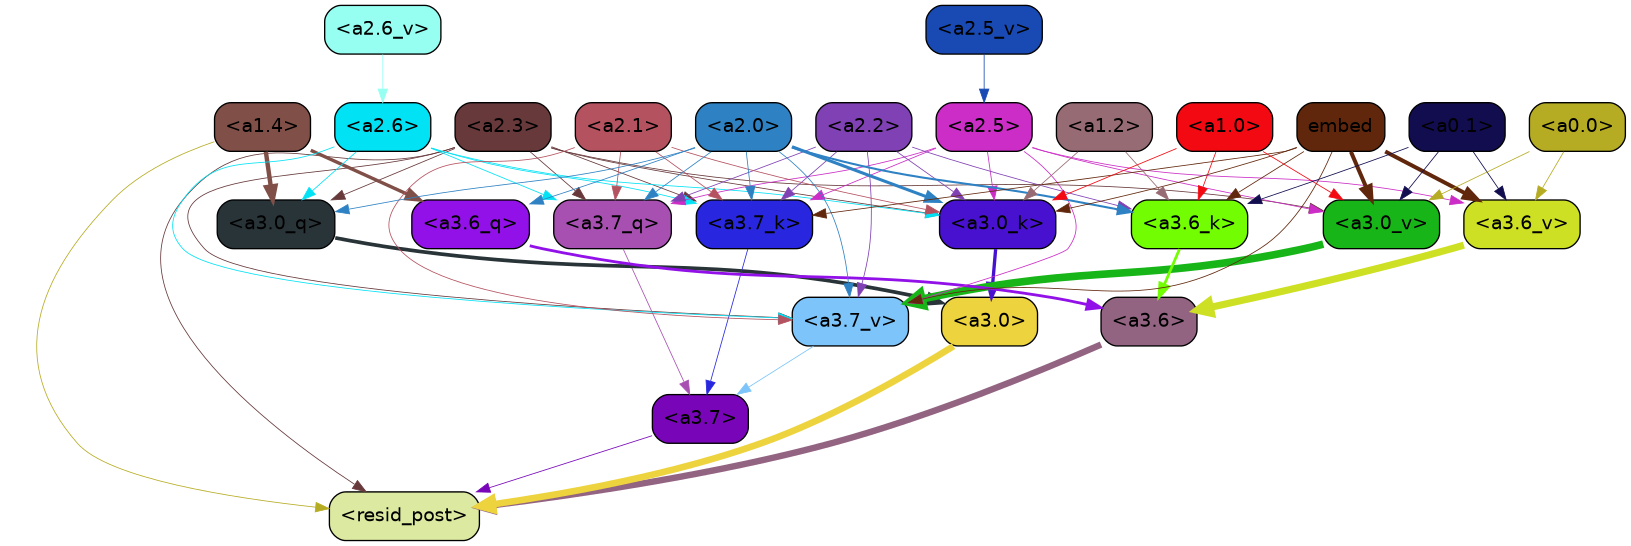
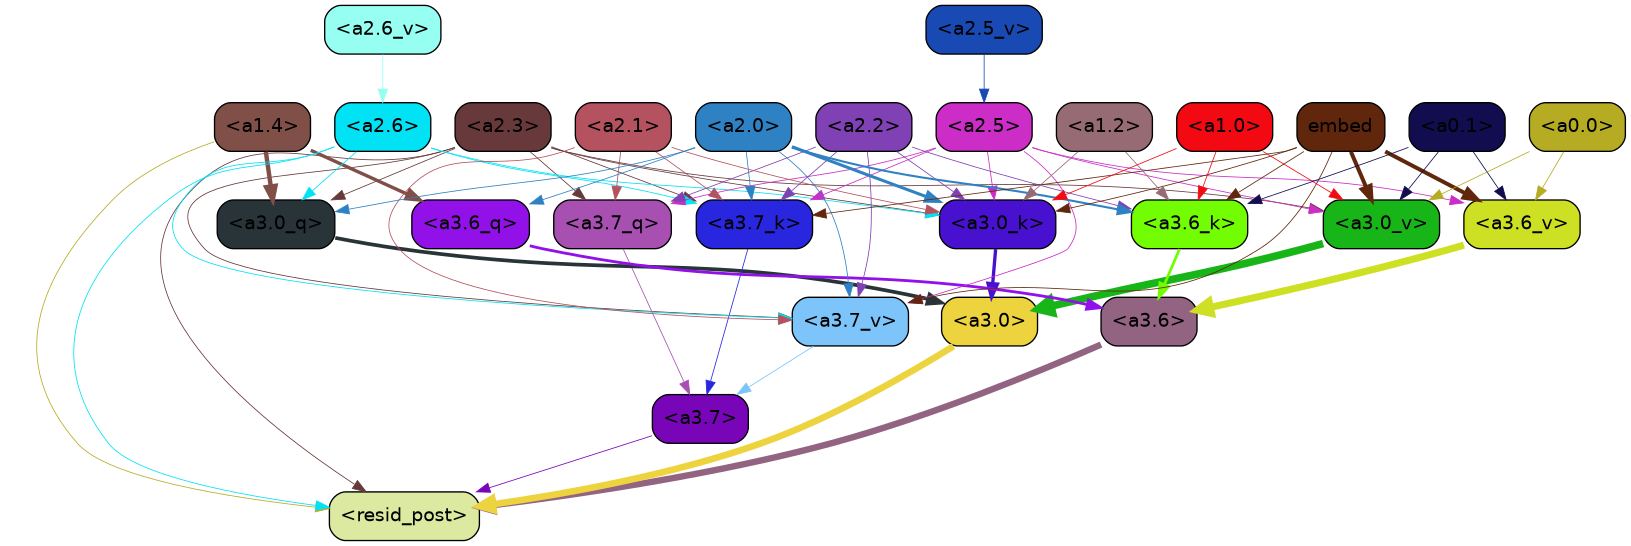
(693, 165) -> none
(487, 171) -> (77, 331)
(1123, 273) -> (1256, 261)
